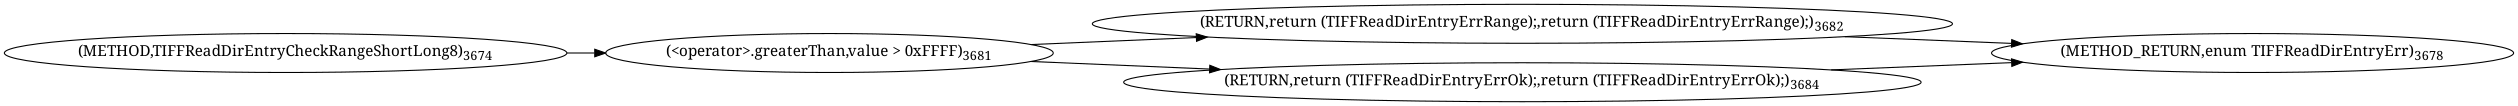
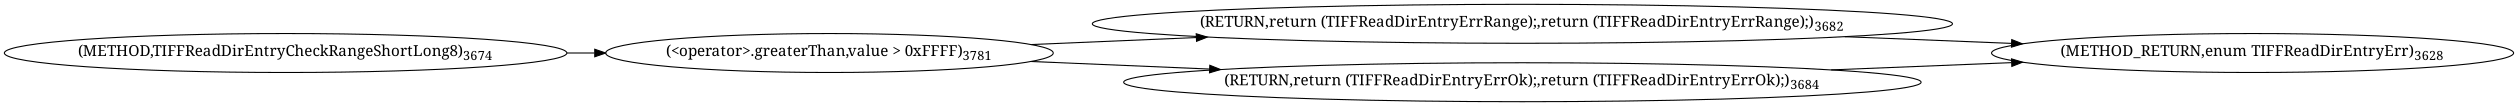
(978, 51) -> (978, 51)
(2429, 51) -> (2429, 51)
